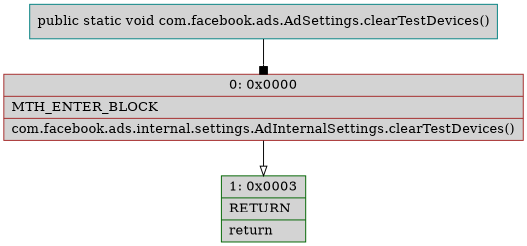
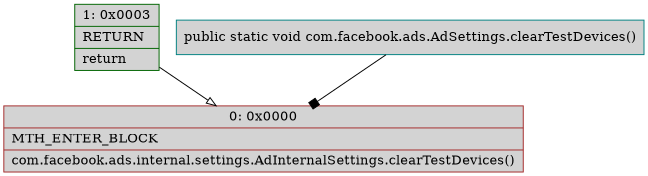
(264, 153) -> (184, 84)
